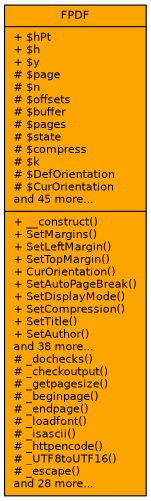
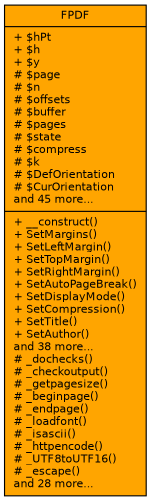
(65, 272) -> (67, 272)
